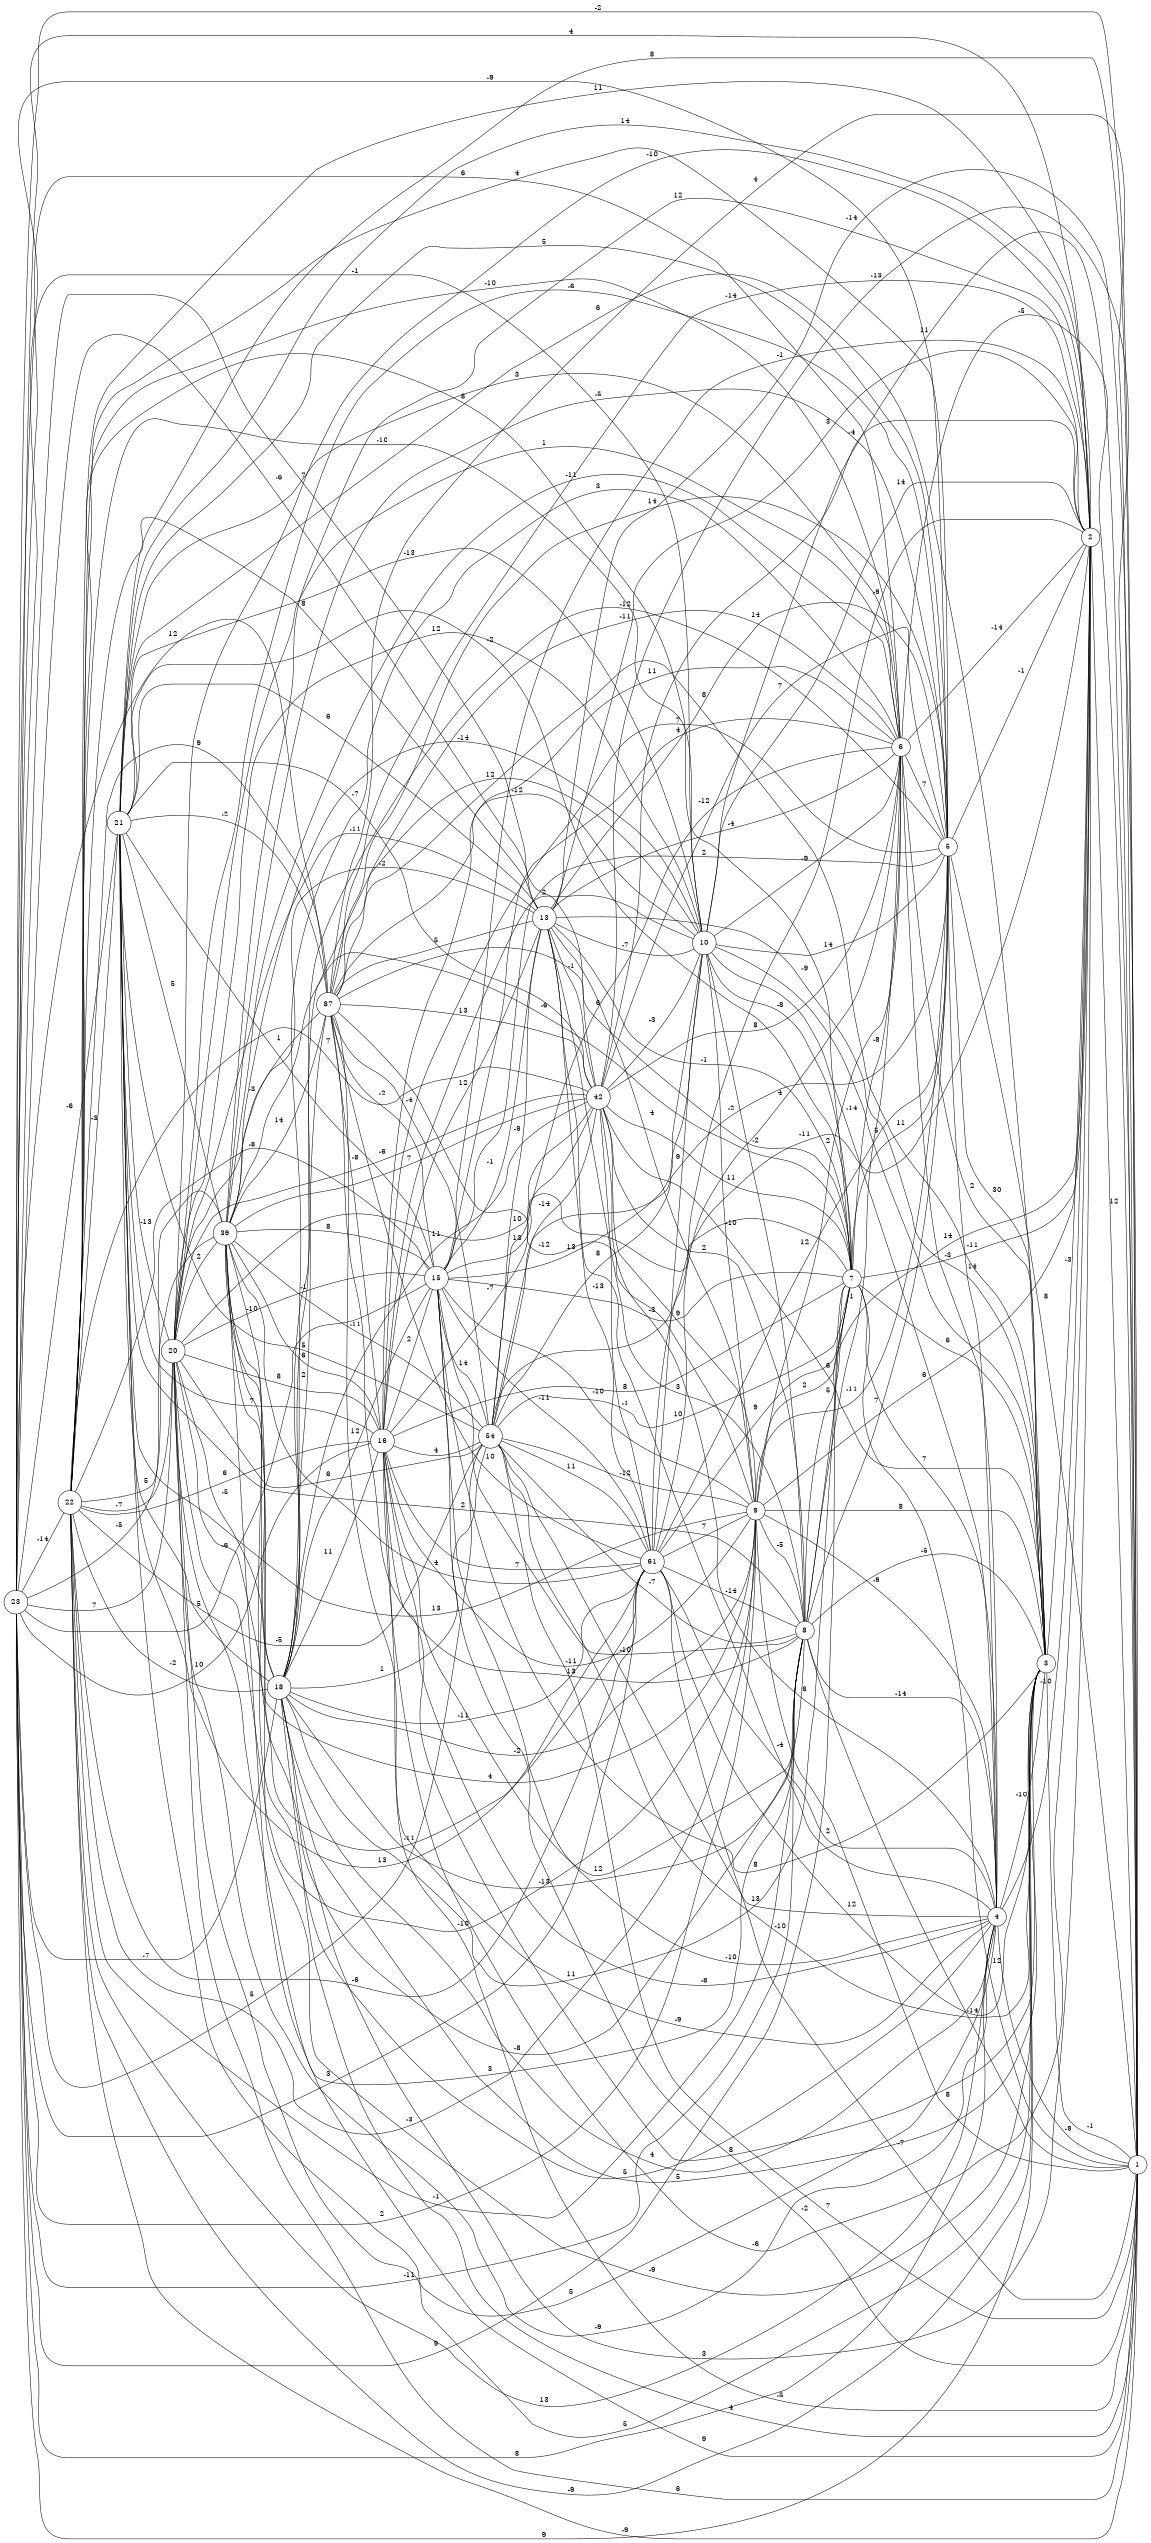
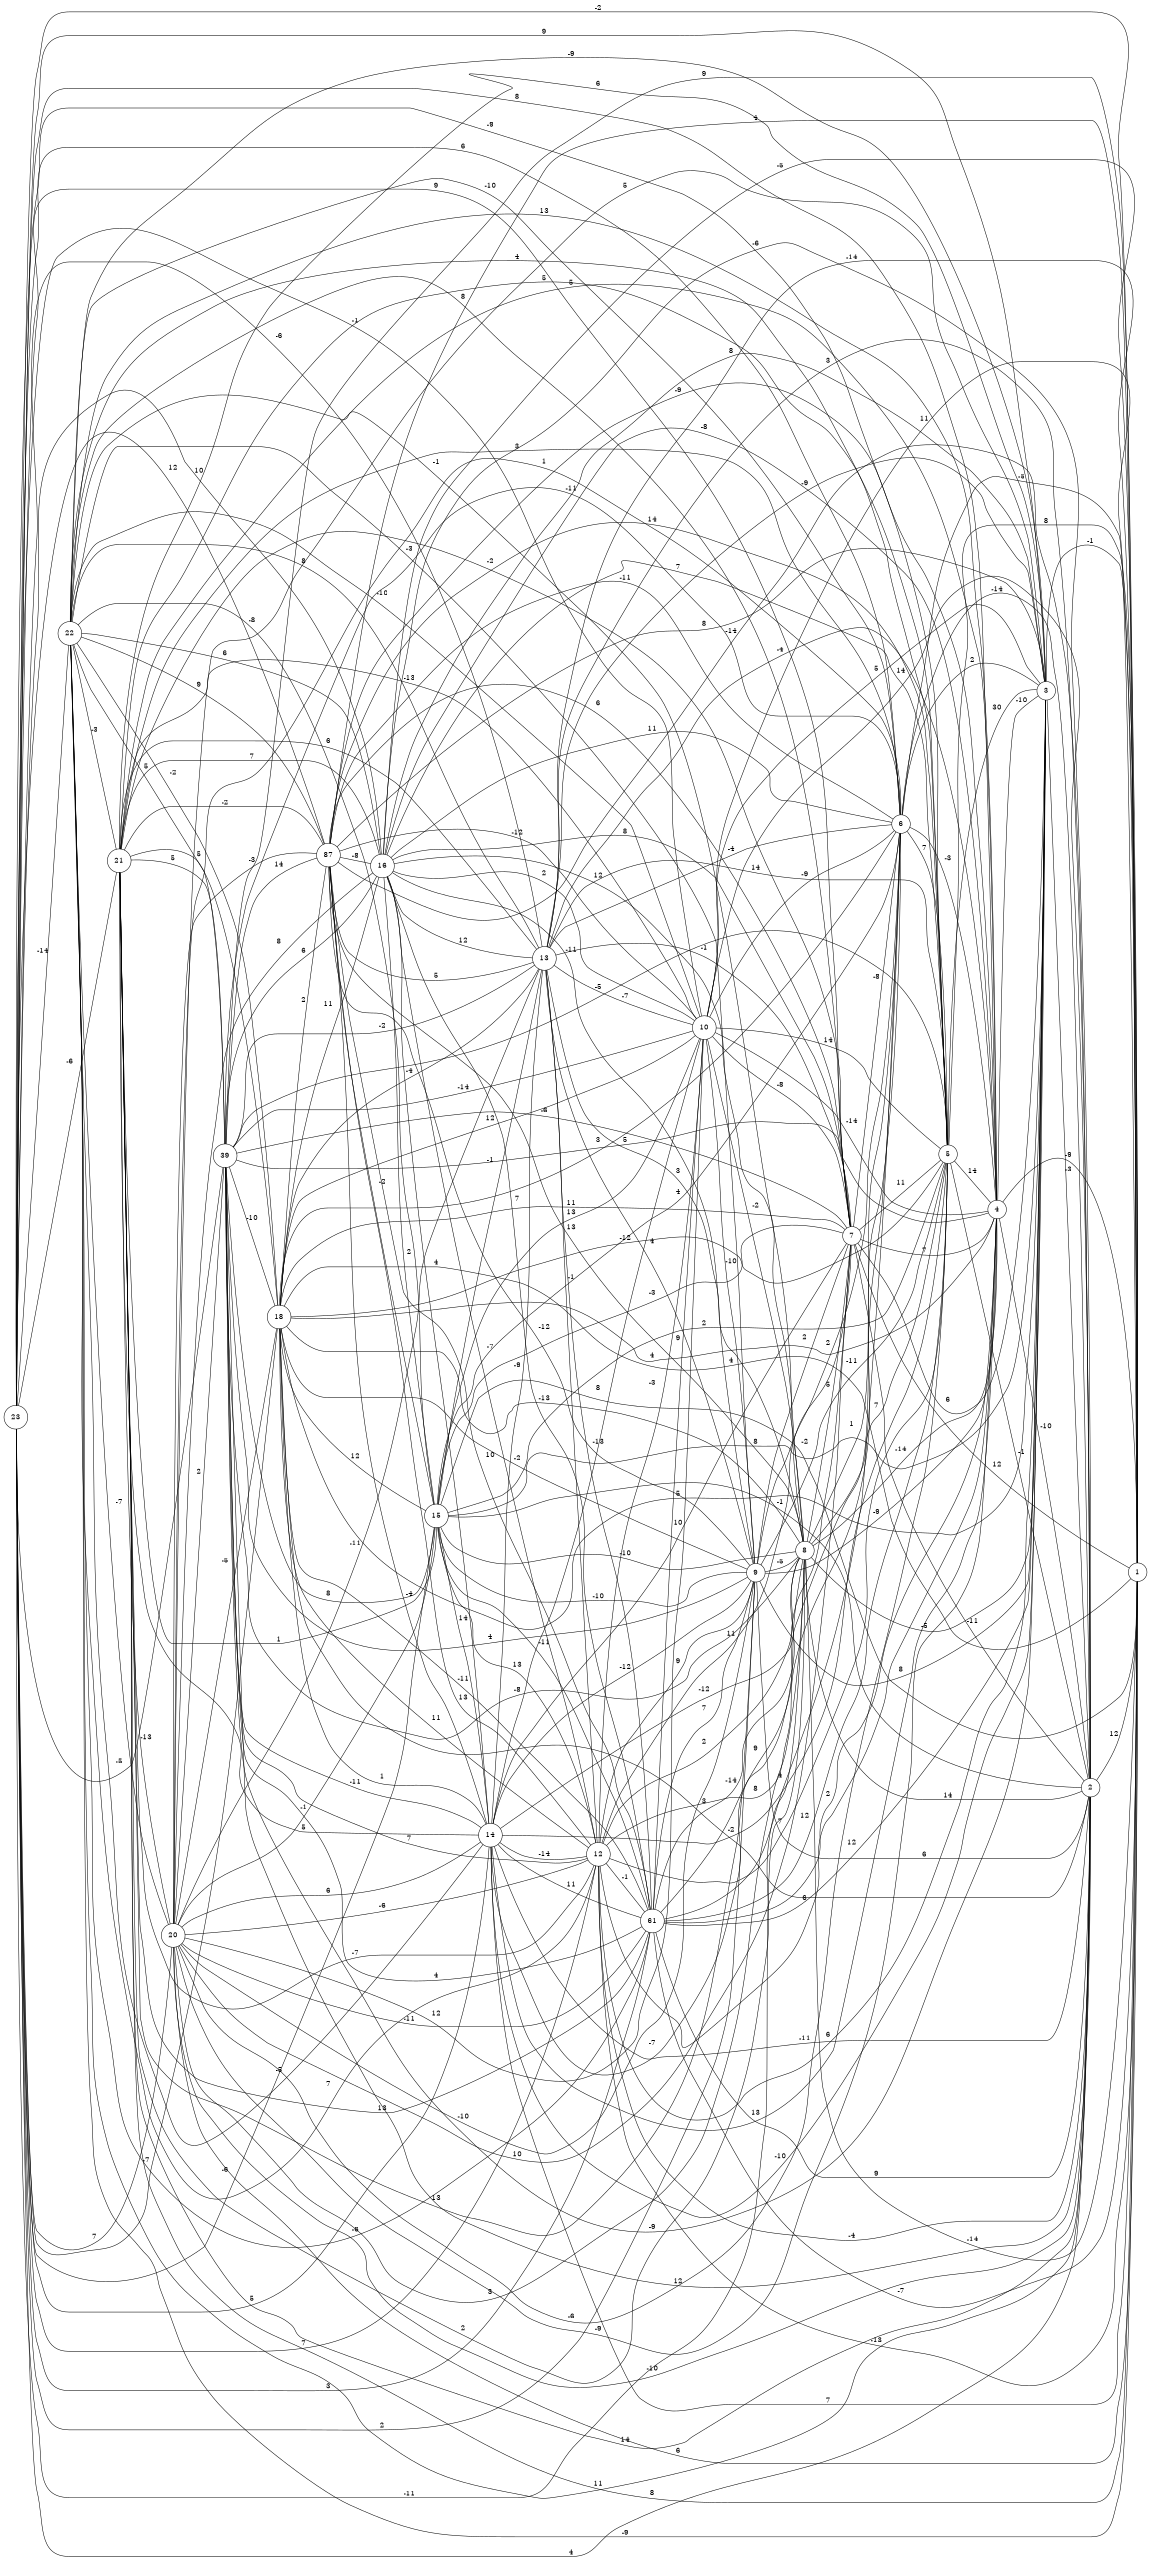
(876, 592) -> (876, 2174)
(598, 1097) -> (598, 1854)
none -> (373, 1100)
(490, 1436) -> (490, 1835)
(541, 1799) -> none
(859, 1893) -> none
